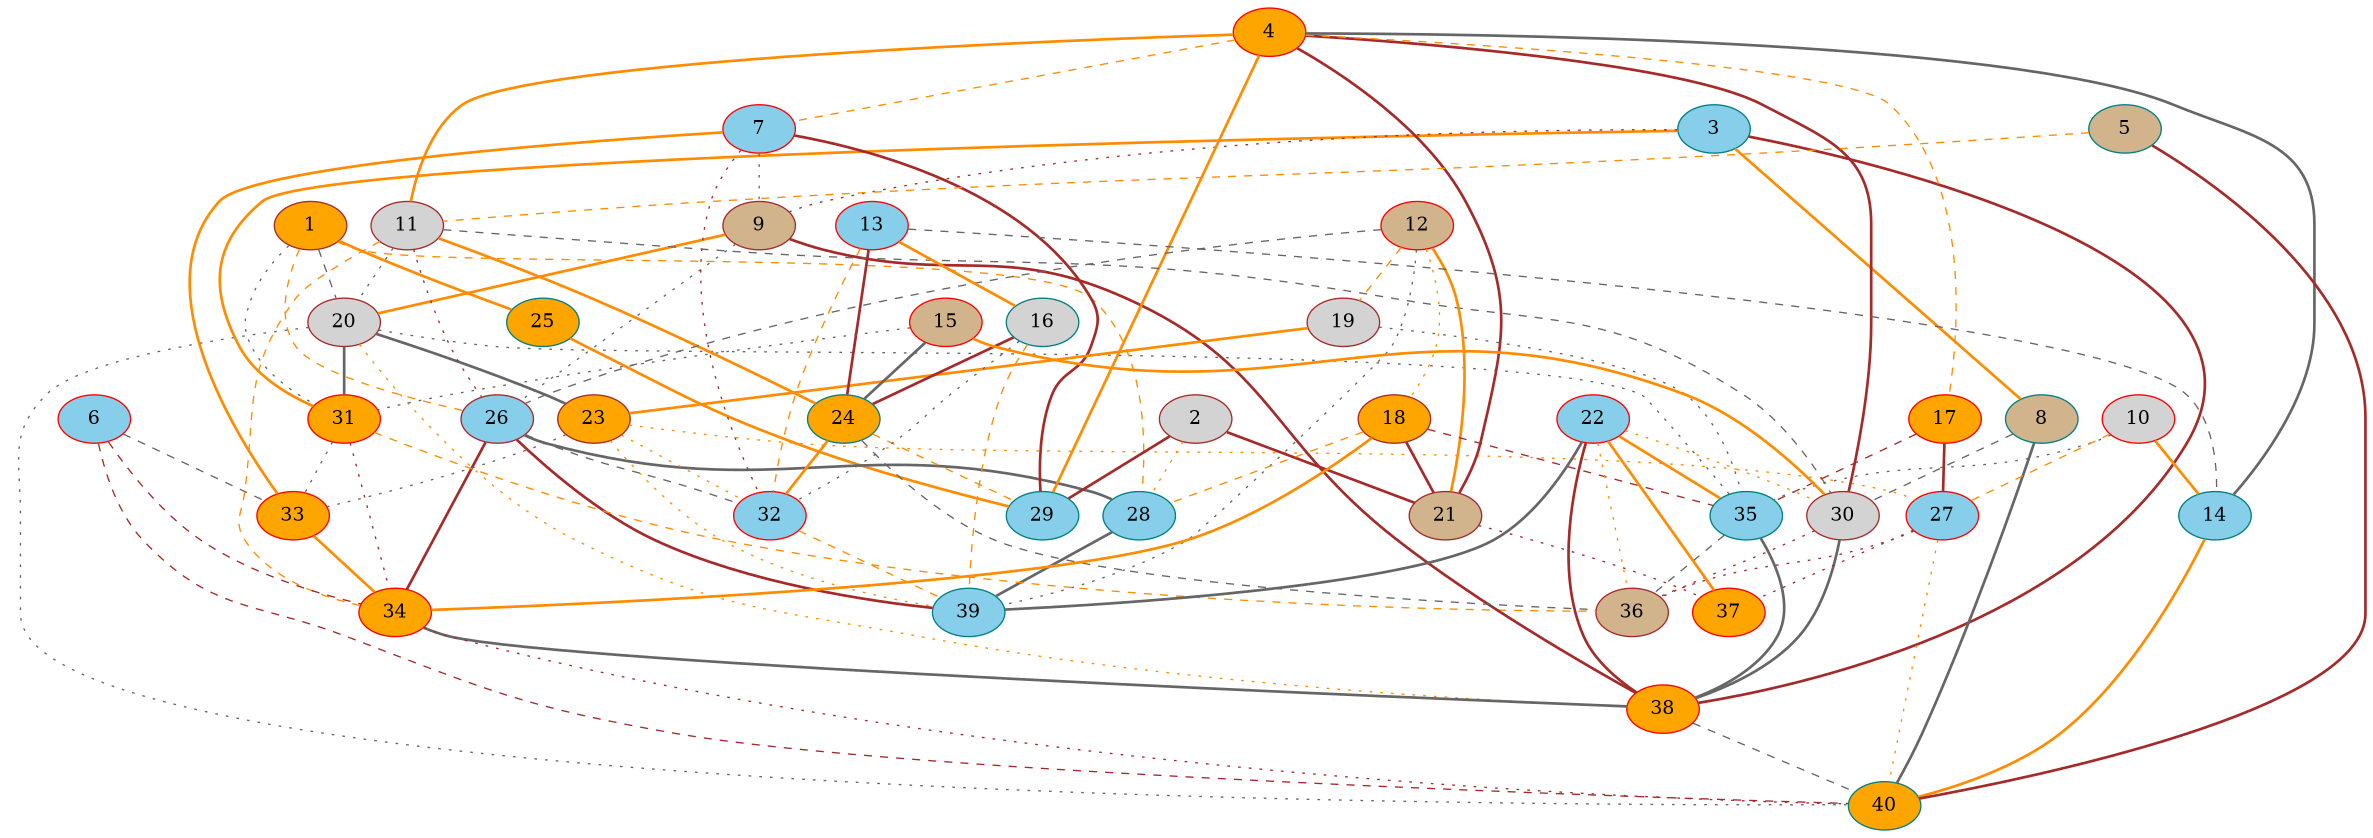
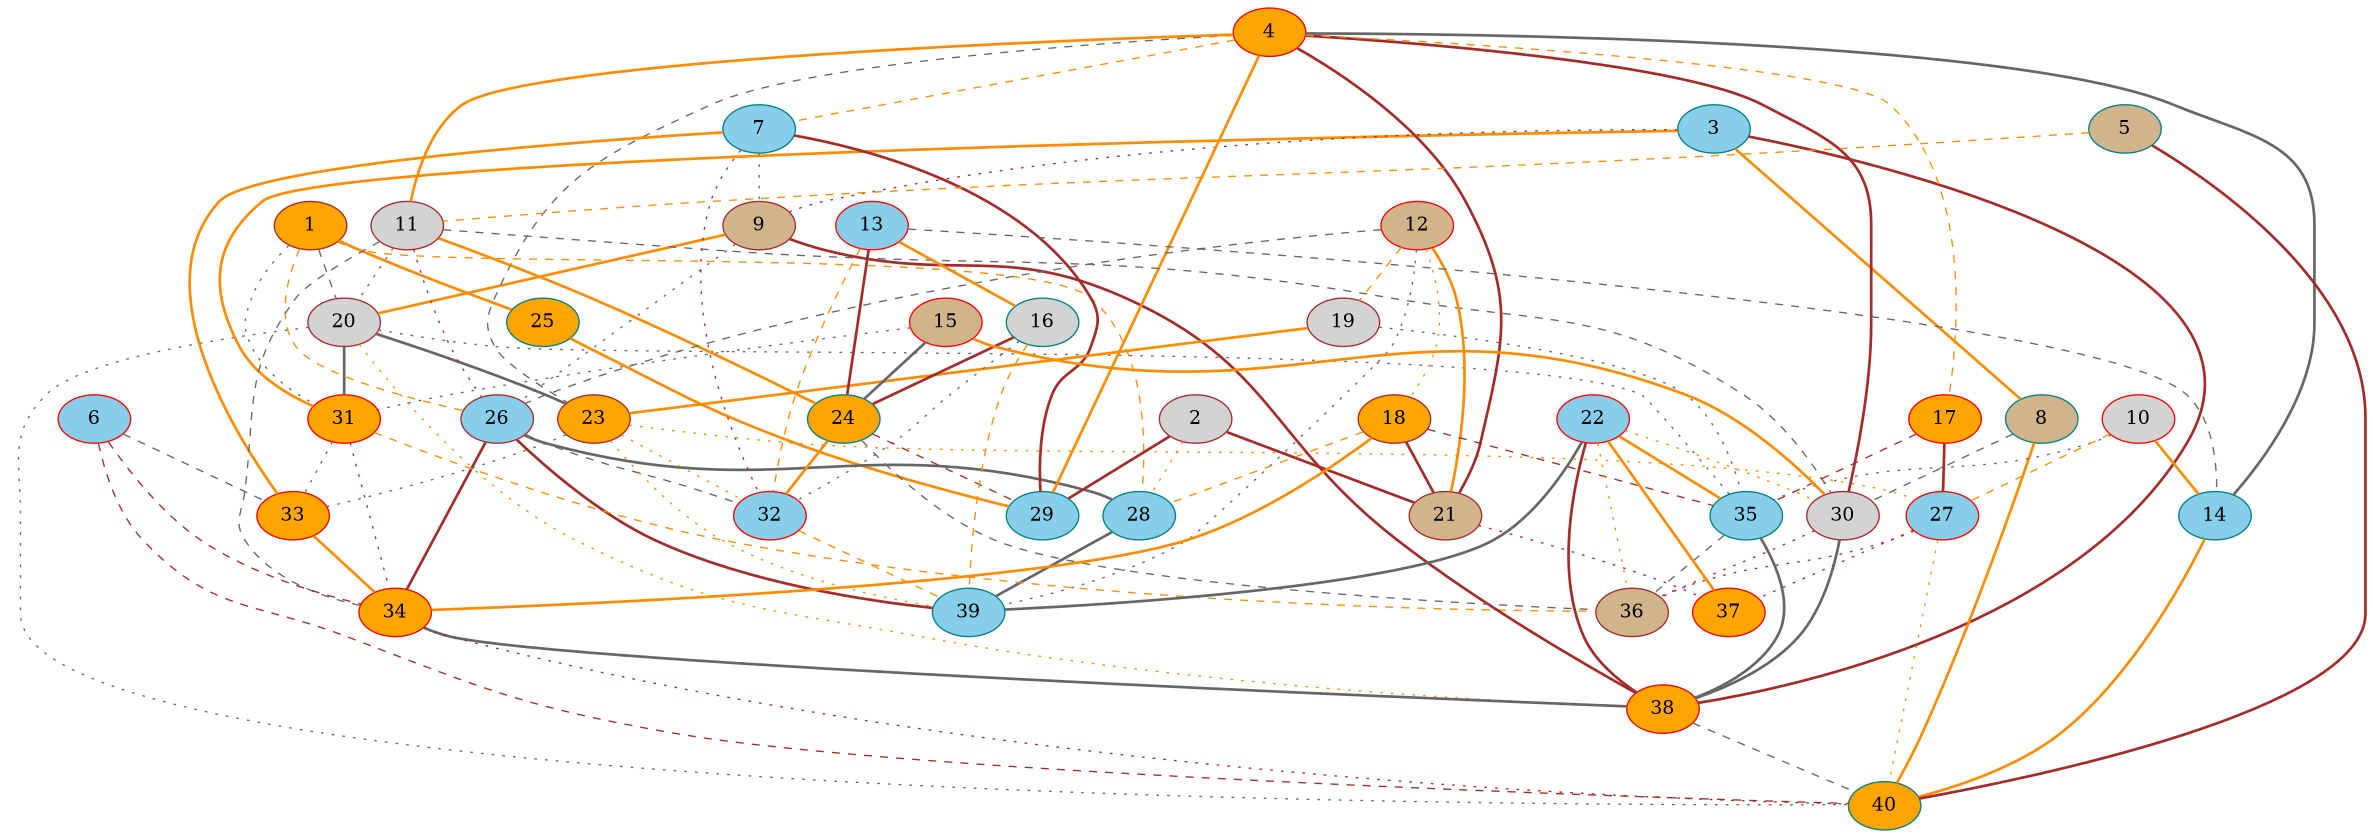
none -> (751, 91)
(759, 129) -> (759, 129)
(250, 432) -> (250, 432)
(922, 457) -> (922, 457)
(1975, 607) -> (1975, 607)
